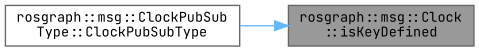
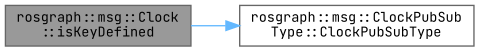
(257, 26) -> (208, 26)
